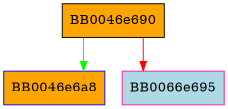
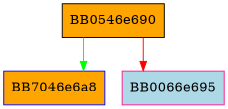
(113, 21) -> (113, 21)
(54, 88) -> (54, 88)
